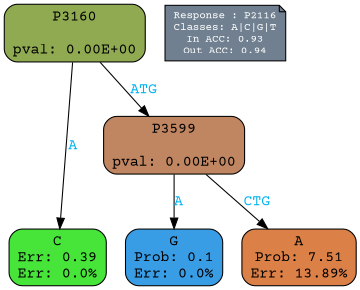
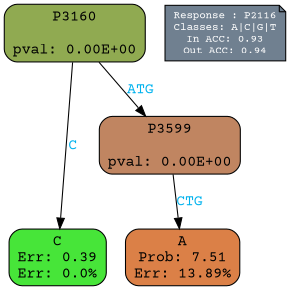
(73, 145) -> (73, 145)
(174, 257) -> none
